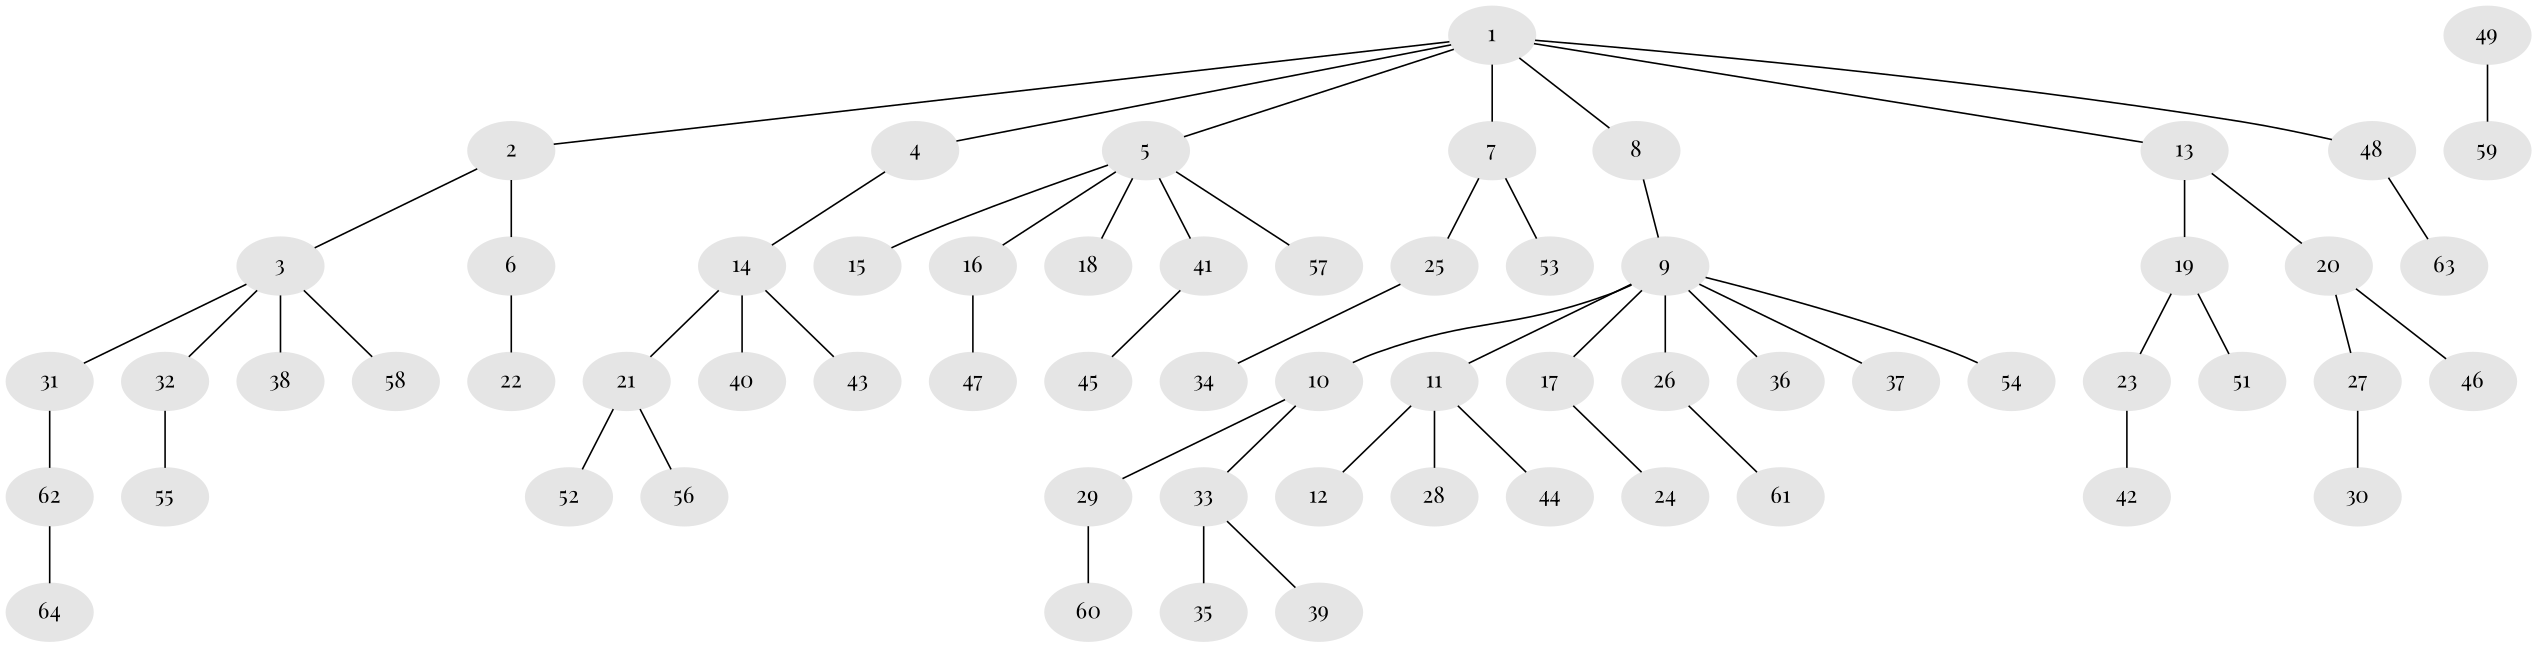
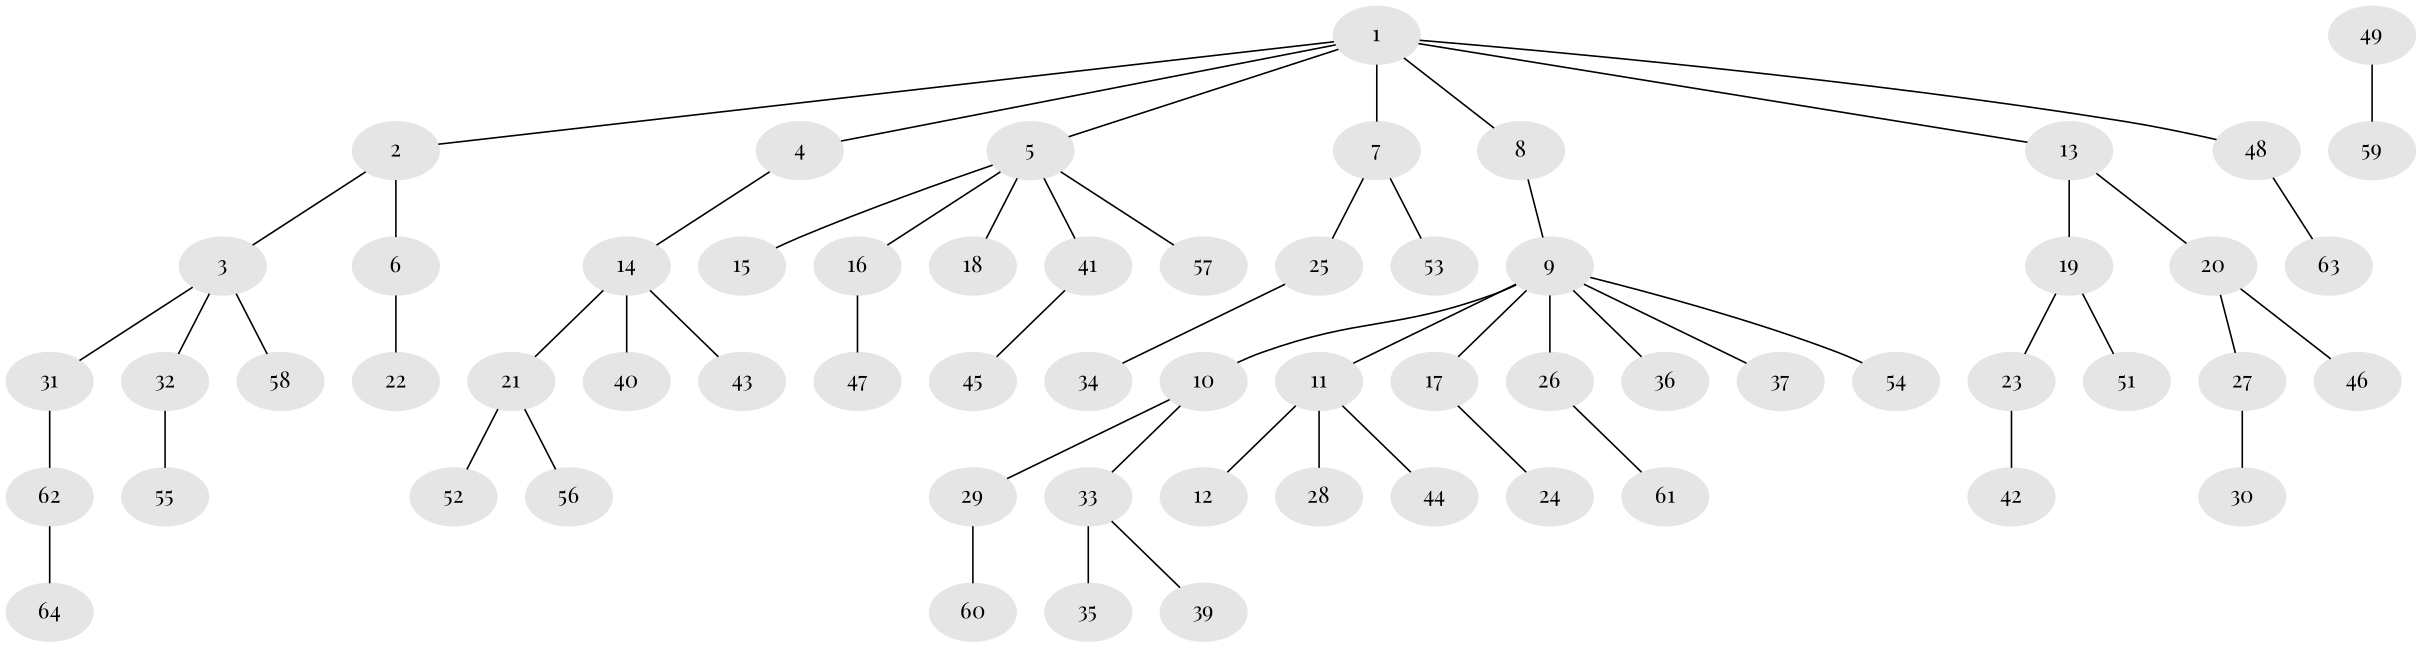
(280, 381) -> none
